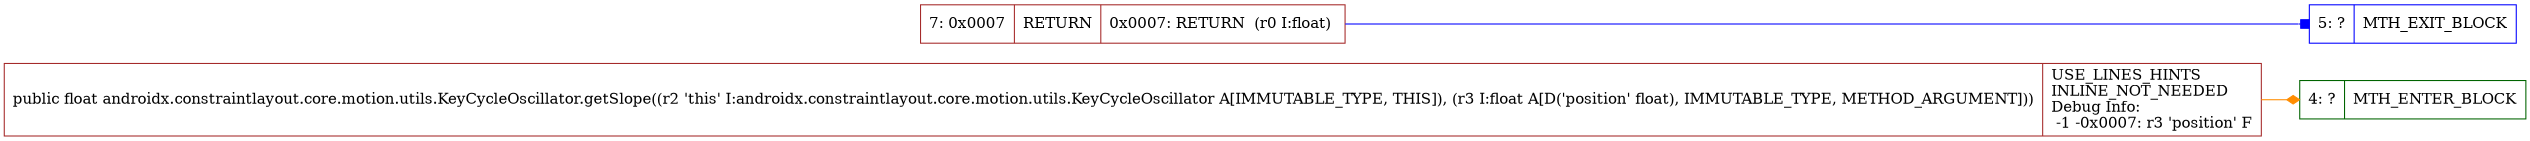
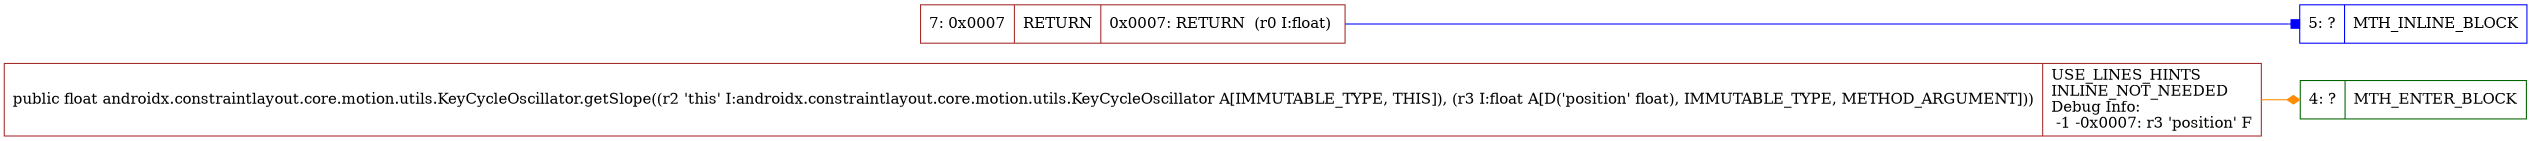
(2435, 23) -> (2436, 23)
